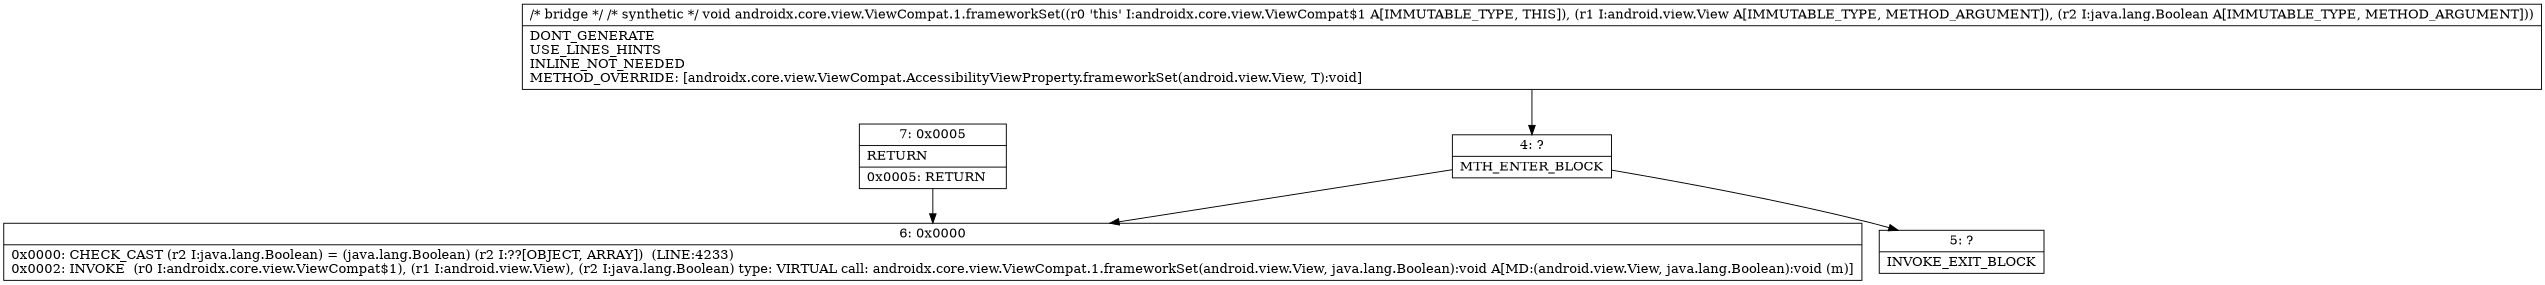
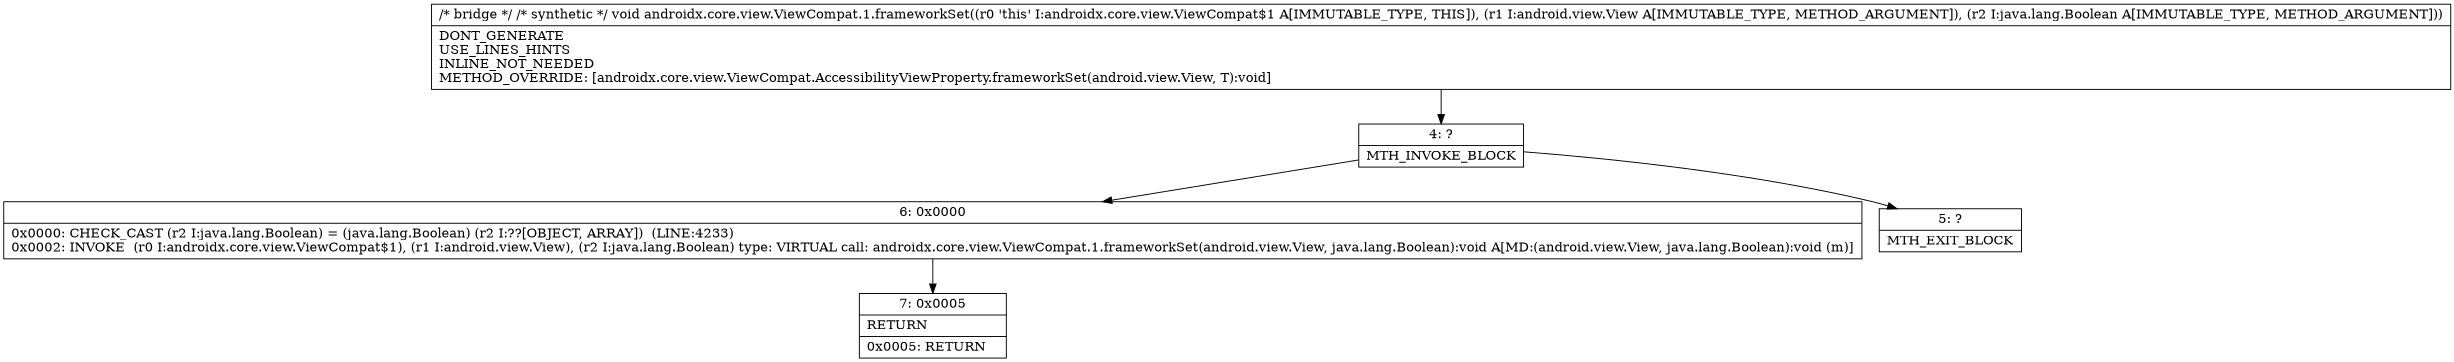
(1532, 167) -> (1441, 156)
(933, 201) -> (933, 271)
(1962, 262) -> (1950, 241)
